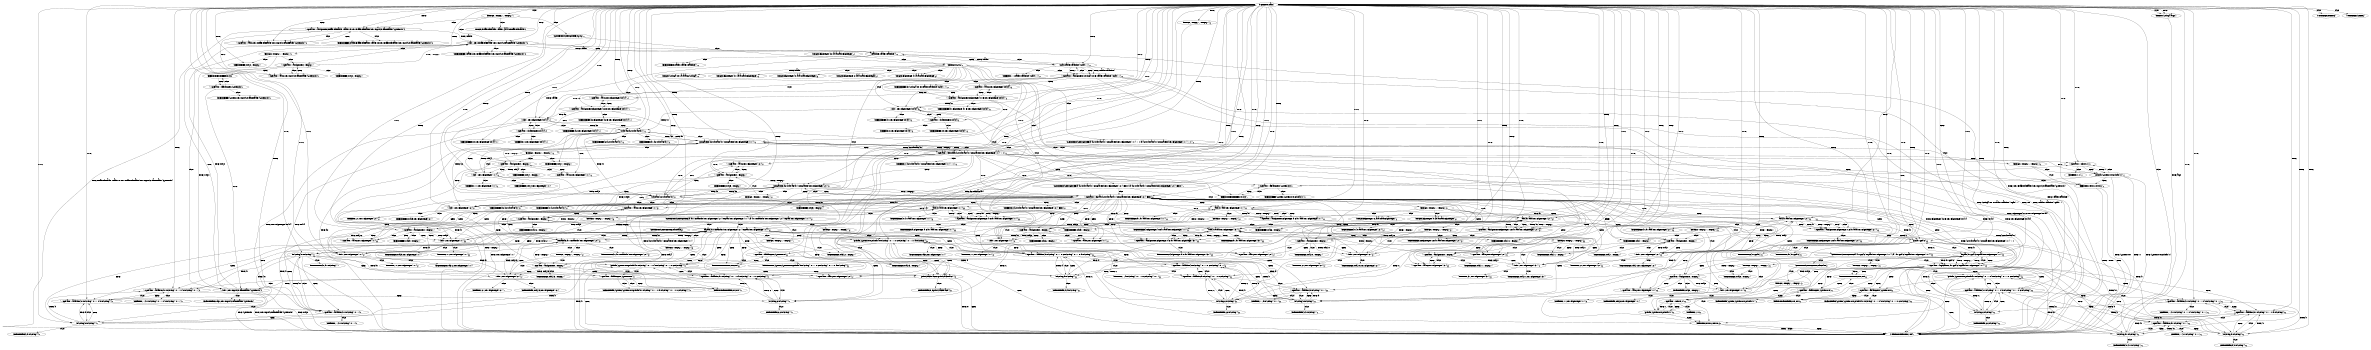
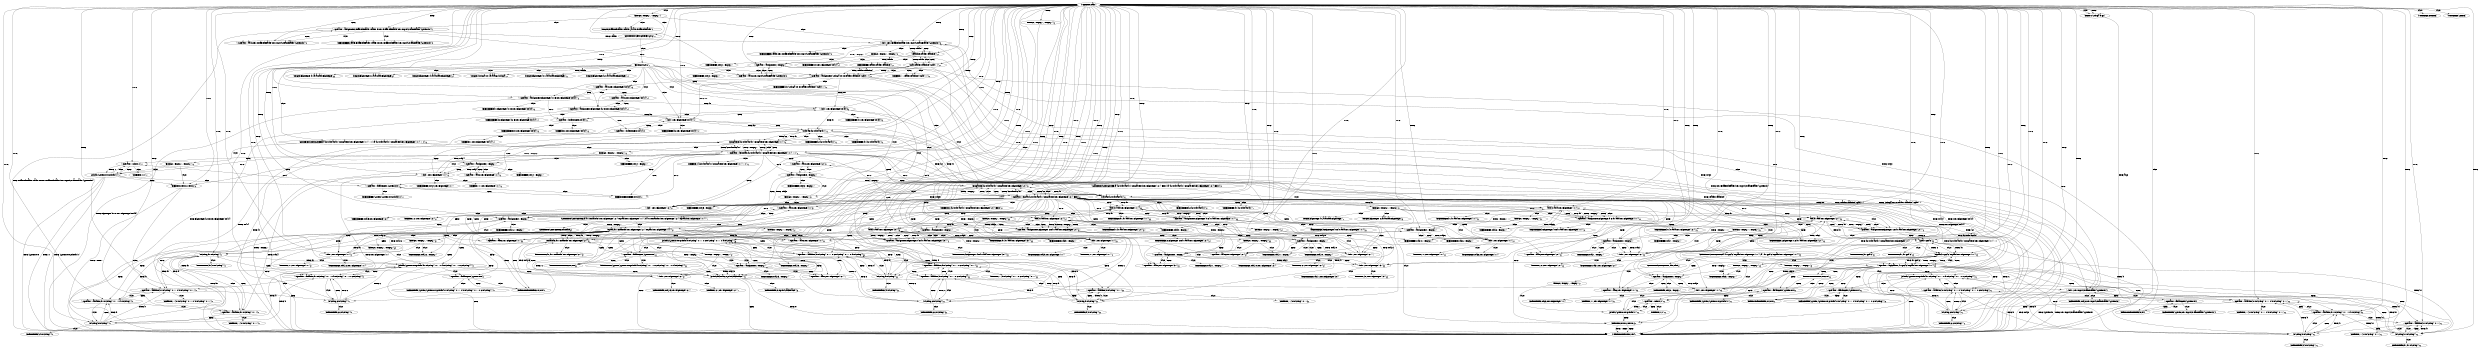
none -> (966, 10)
(898, 60) -> (626, 70)
(1943, 126) -> (2024, 126)
(510, 137) -> none
none -> (2129, 296)
